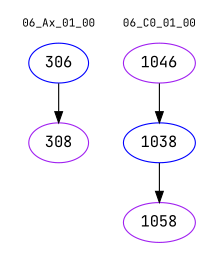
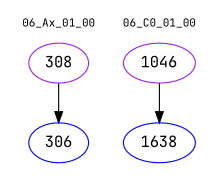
(59, 98) -> (59, 98)
(159, 143) -> (159, 143)
(159, 222) -> none
